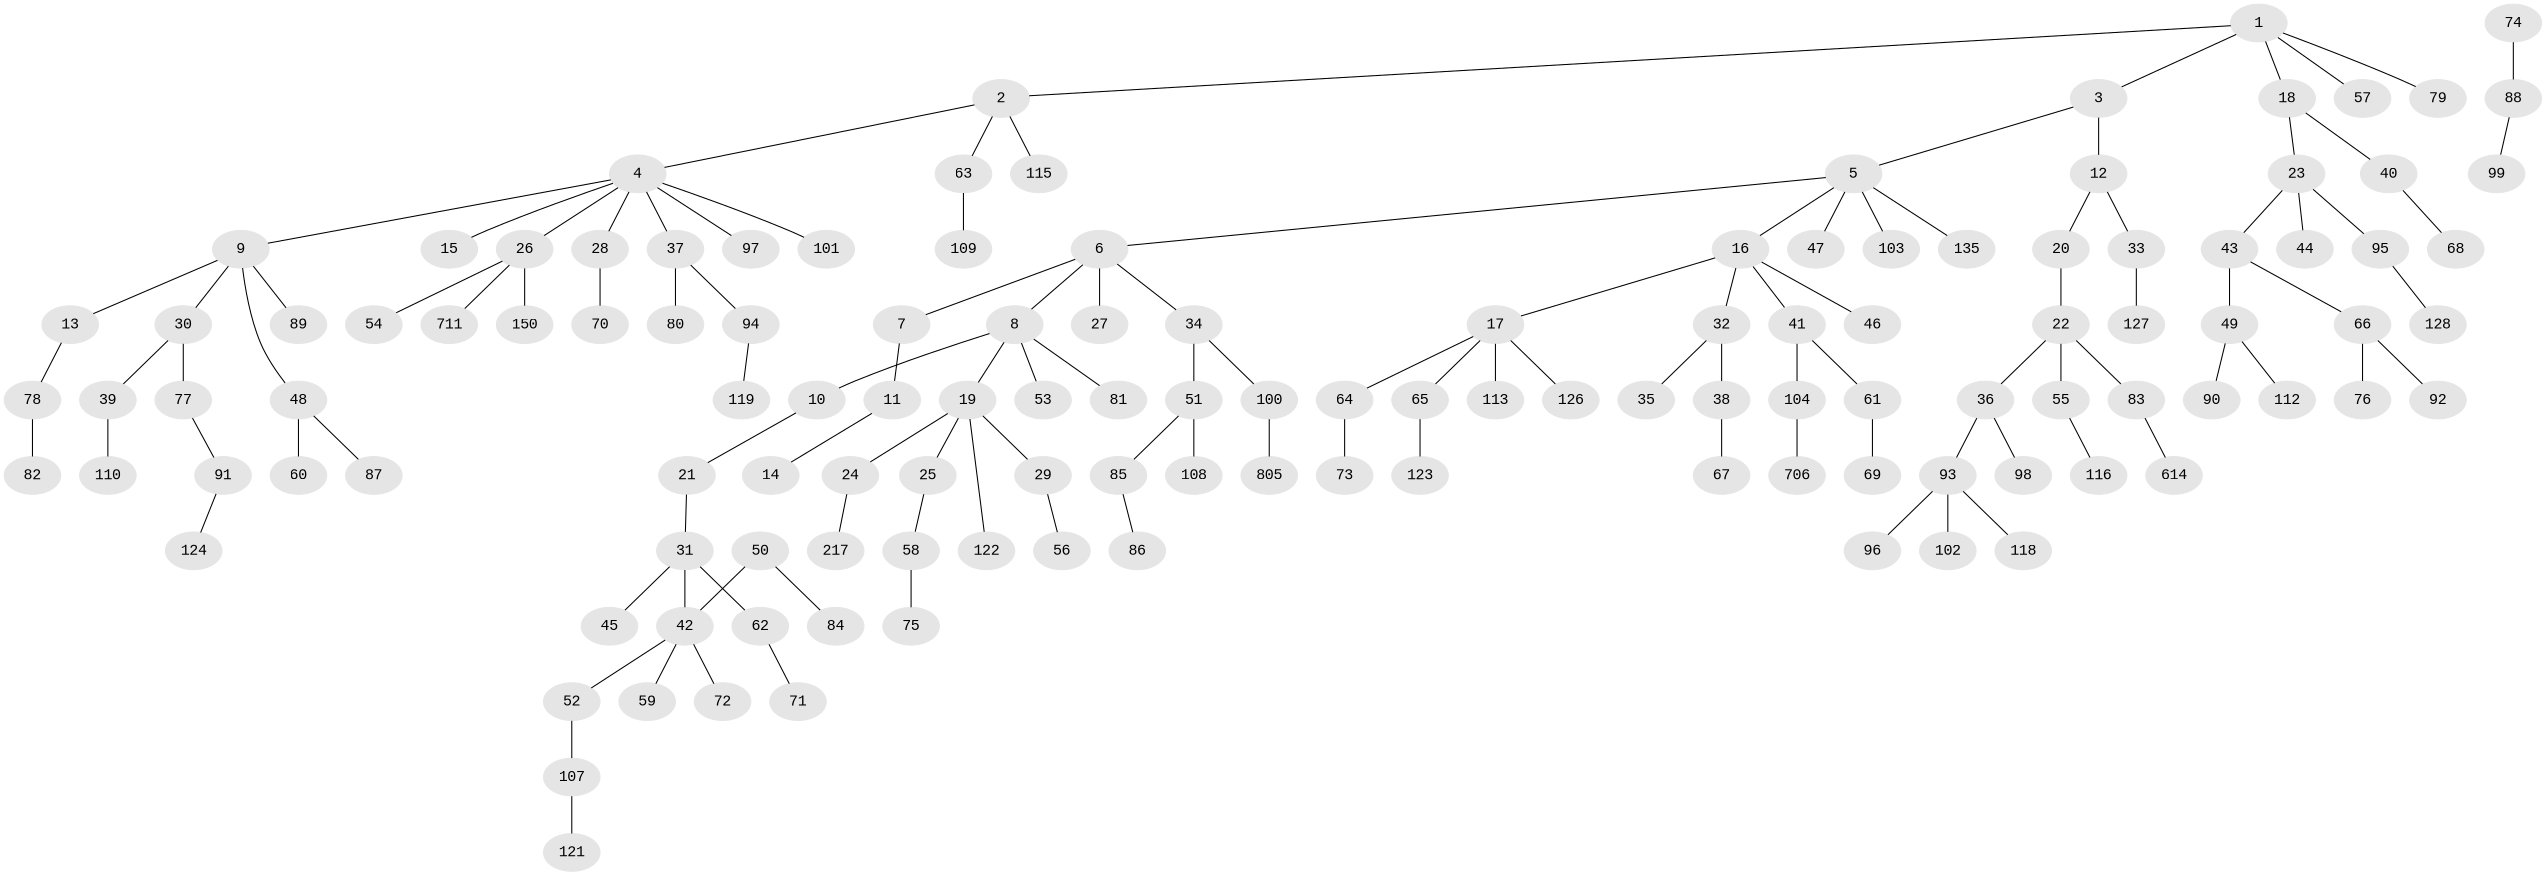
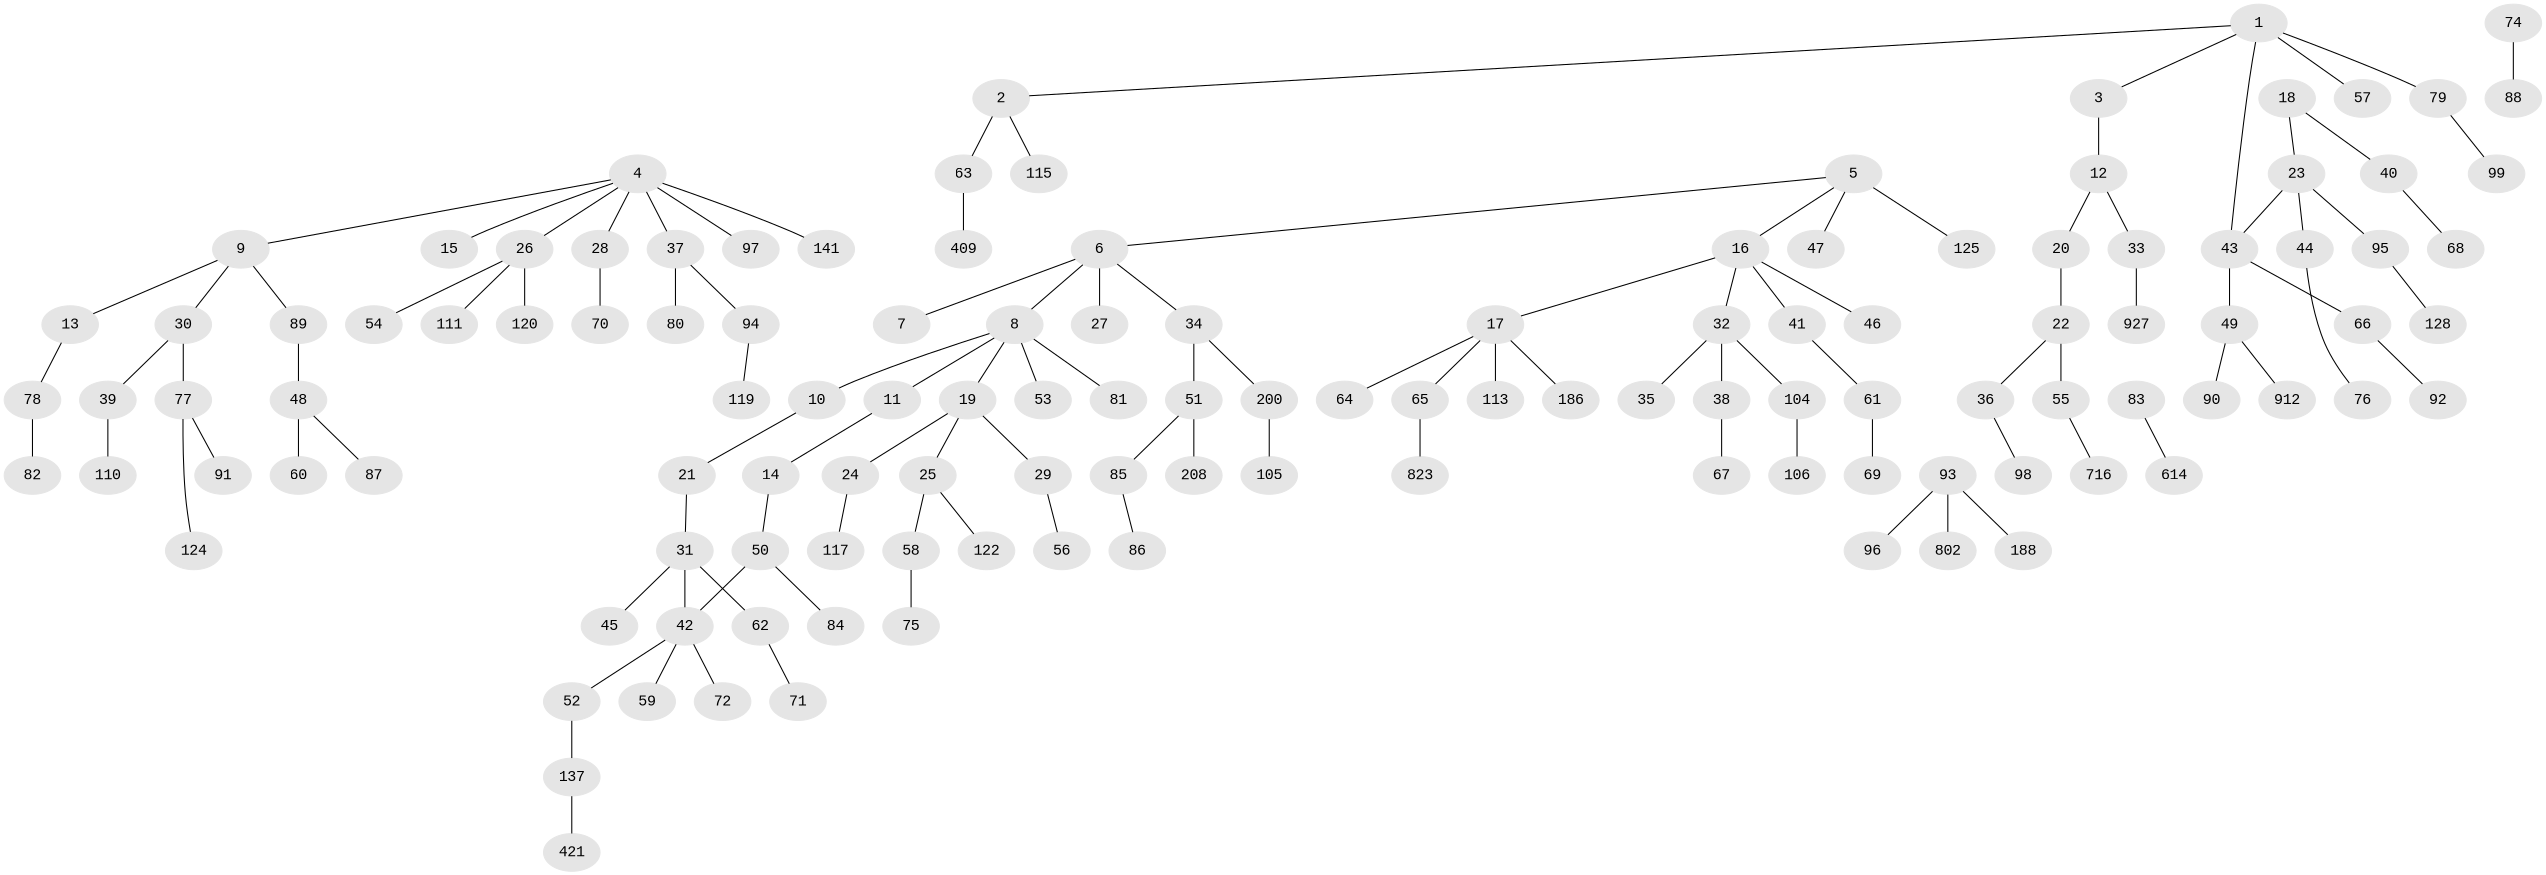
(2273, 61) -> (2242, 136)
(819, 136) -> none
(1976, 136) -> none
(2505, 136) -> (2467, 136)
(826, 249) -> (826, 249)
(963, 249) -> (963, 249)
(1891, 249) -> none
(1967, 249) -> (1967, 249)
(449, 325) -> (449, 325)
(525, 325) -> (525, 325)
(2136, 325) -> (2136, 325)
(255, 329) -> (298, 362)
(898, 357) -> (954, 362)
(1797, 362) -> (1759, 362)
(2099, 362) -> none
(2363, 362) -> (2319, 329)
(1269, 400) -> (1269, 400)
(1571, 400) -> (1571, 400)
(2287, 400) -> (2287, 400)
(1967, 438) -> none
(977, 475) -> (957, 513)
(1194, 475) -> (1194, 475)
(1269, 475) -> (1269, 475)
(1345, 475) -> none
(1420, 475) -> (1420, 475)
(1797, 475) -> (1797, 475)
(2099, 475) -> (2099, 475)
(208, 513) -> (184, 476)
none -> (766, 513)
(836, 551) -> (836, 551)
(1948, 551) -> (1948, 551)
(2023, 551) -> (2023, 551)
(572, 777) -> (572, 777)
(572, 852) -> (572, 852)
